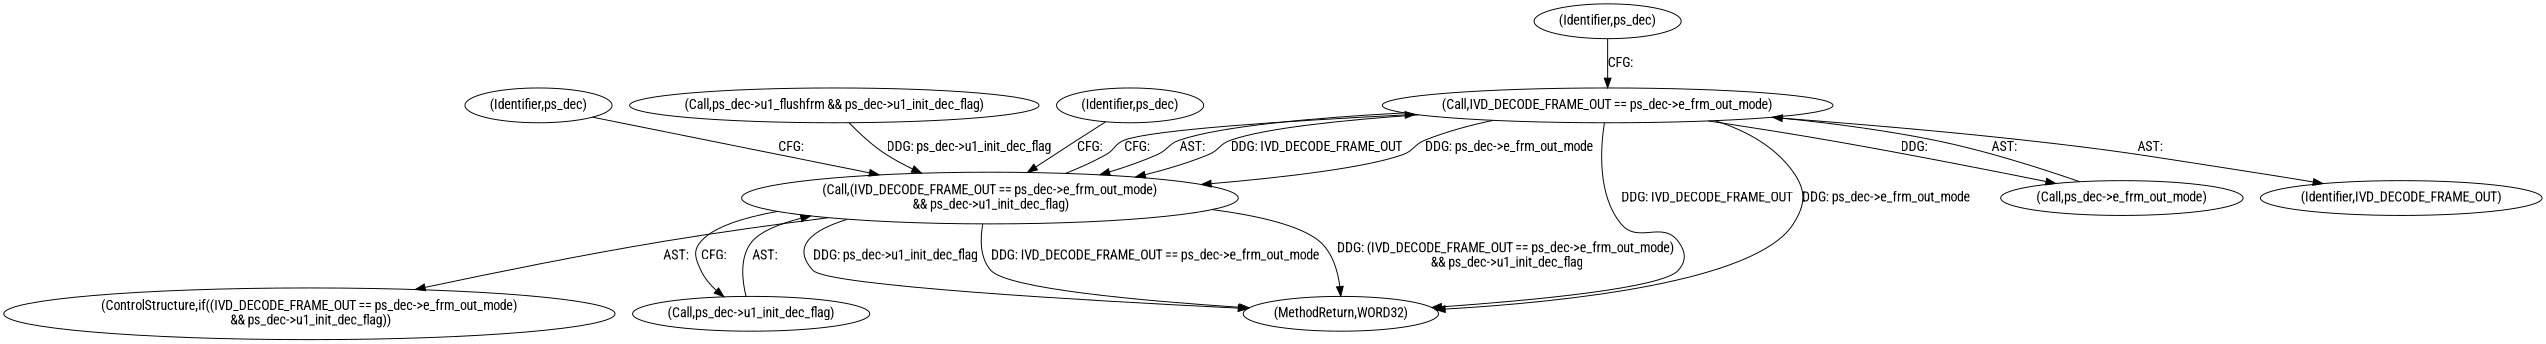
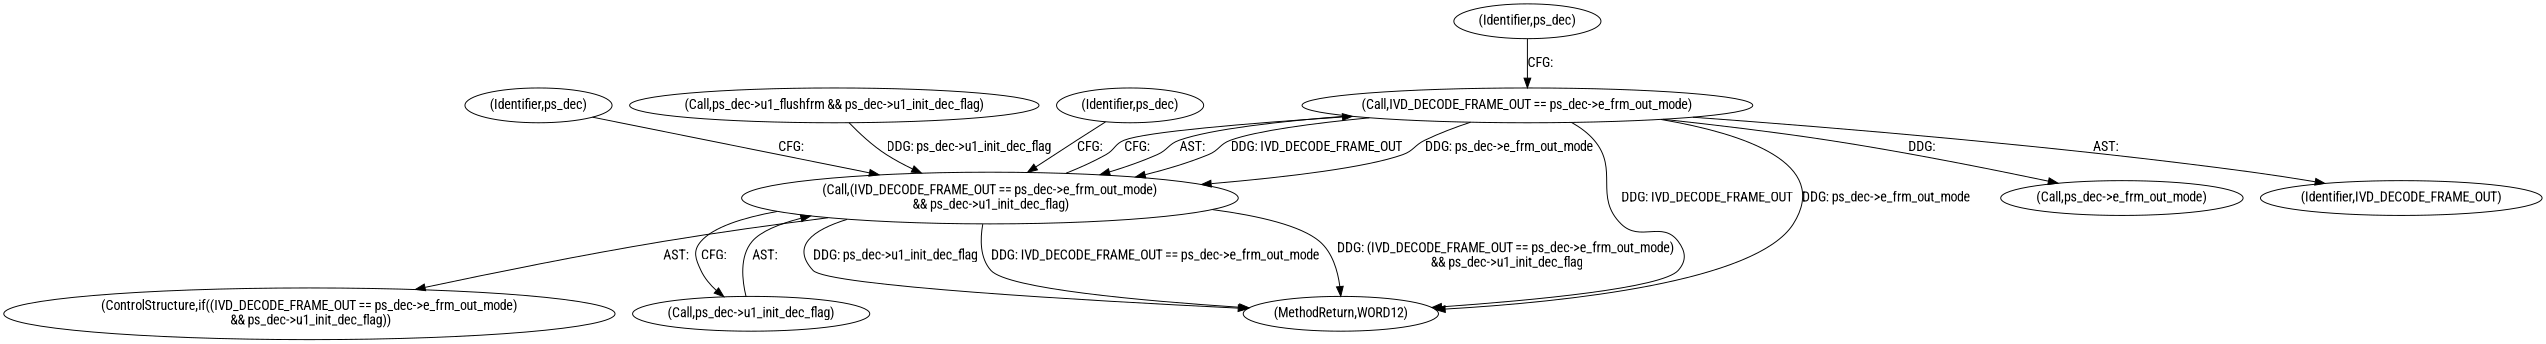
(1933, 140) -> none
(1341, 314) -> (1341, 314)
